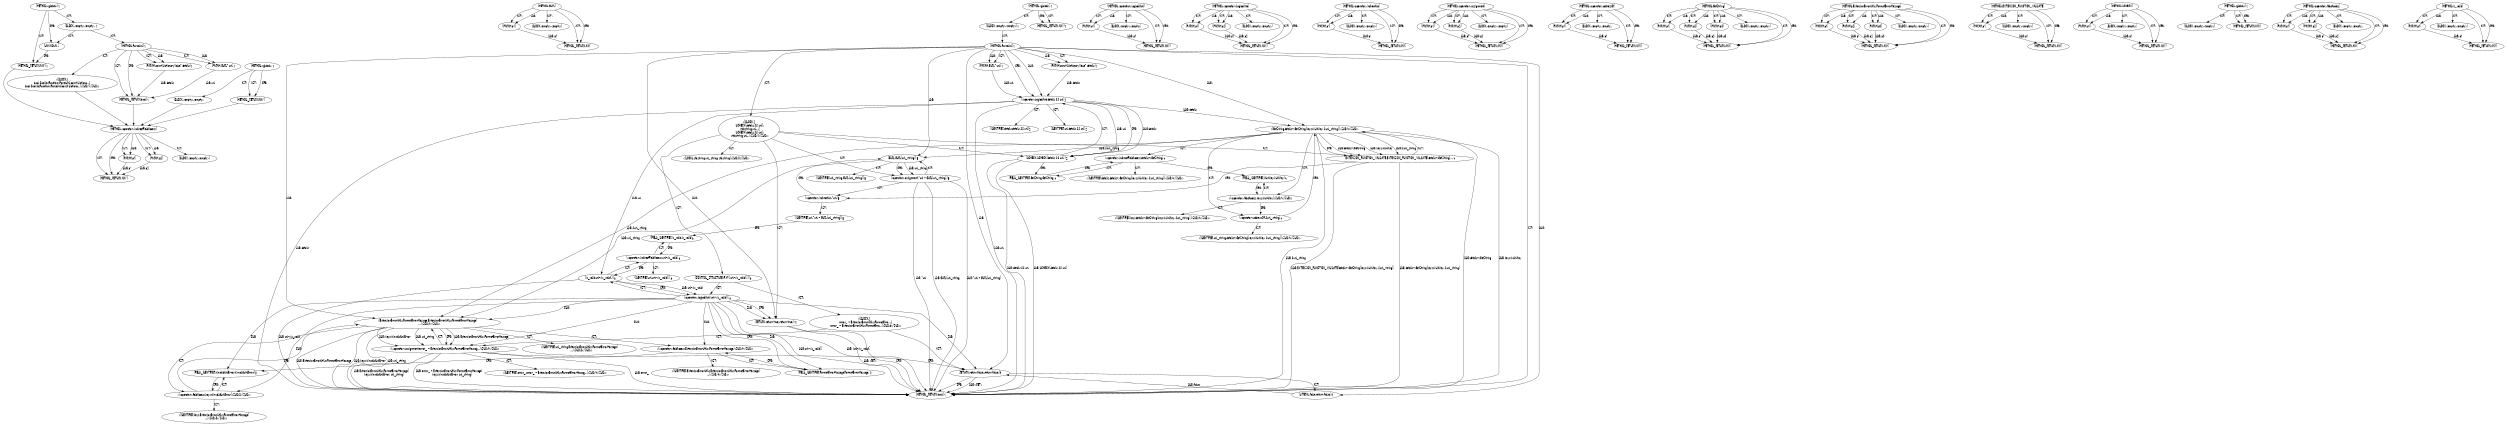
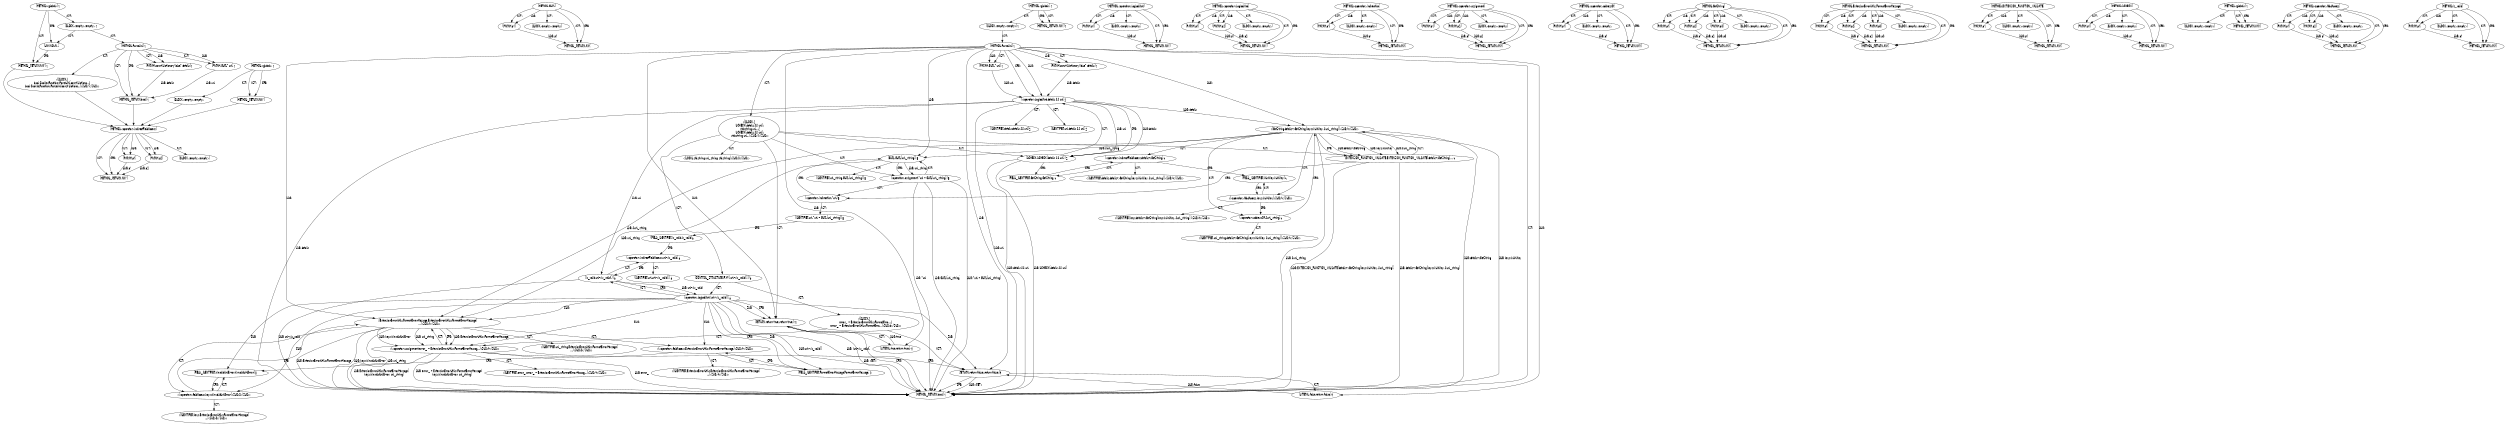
(658, 248) -> none
none -> (896, 349)
